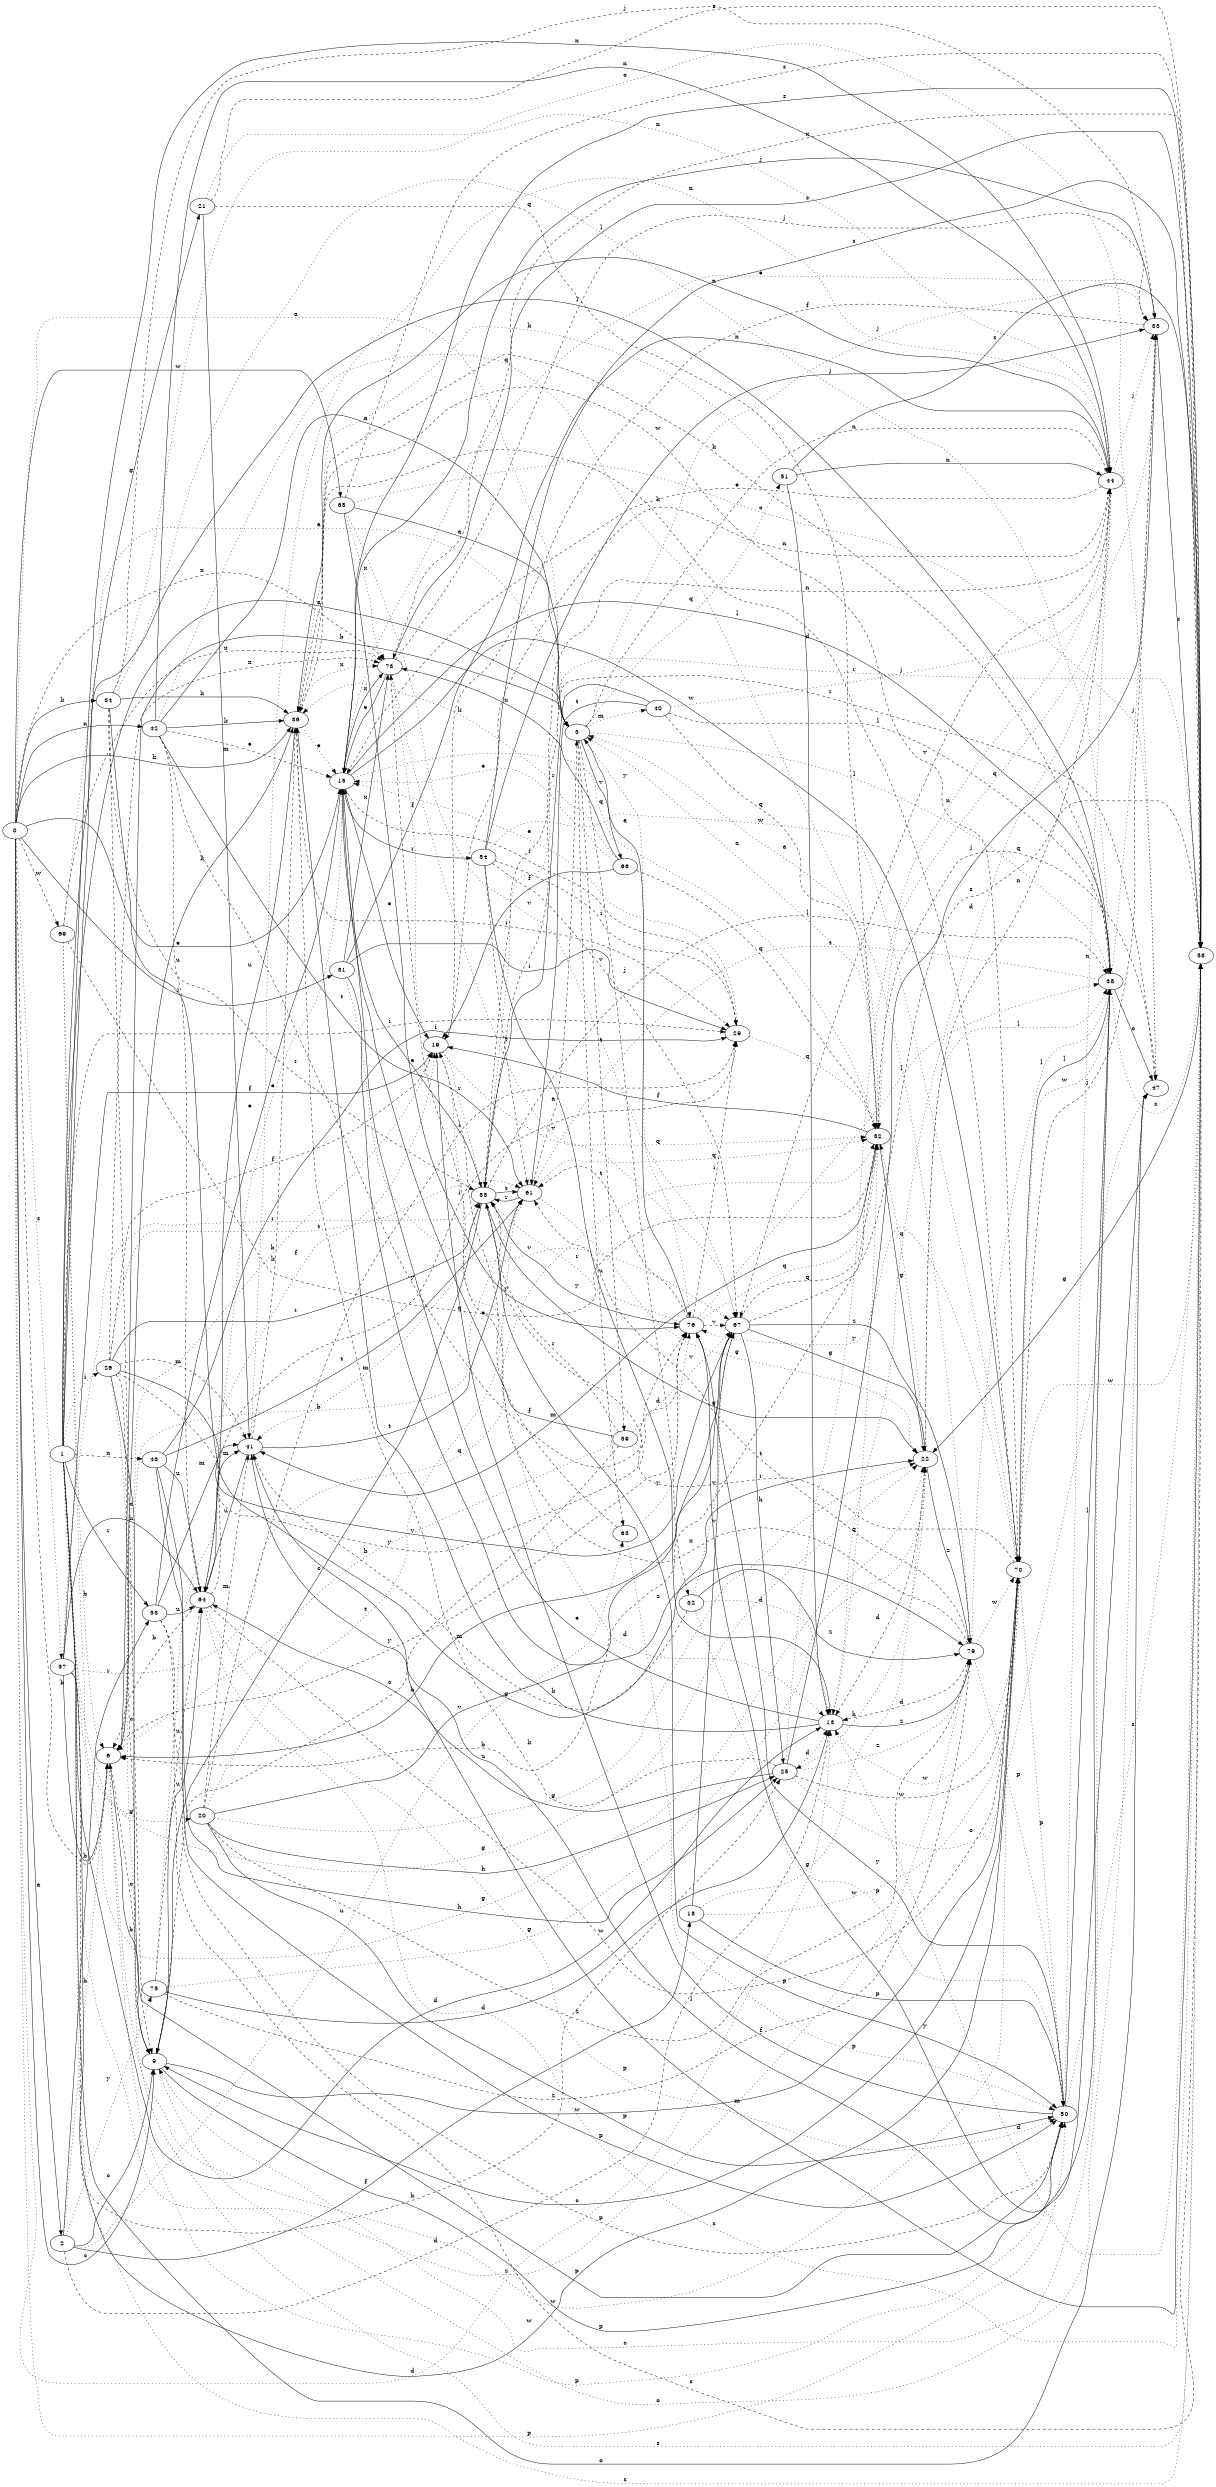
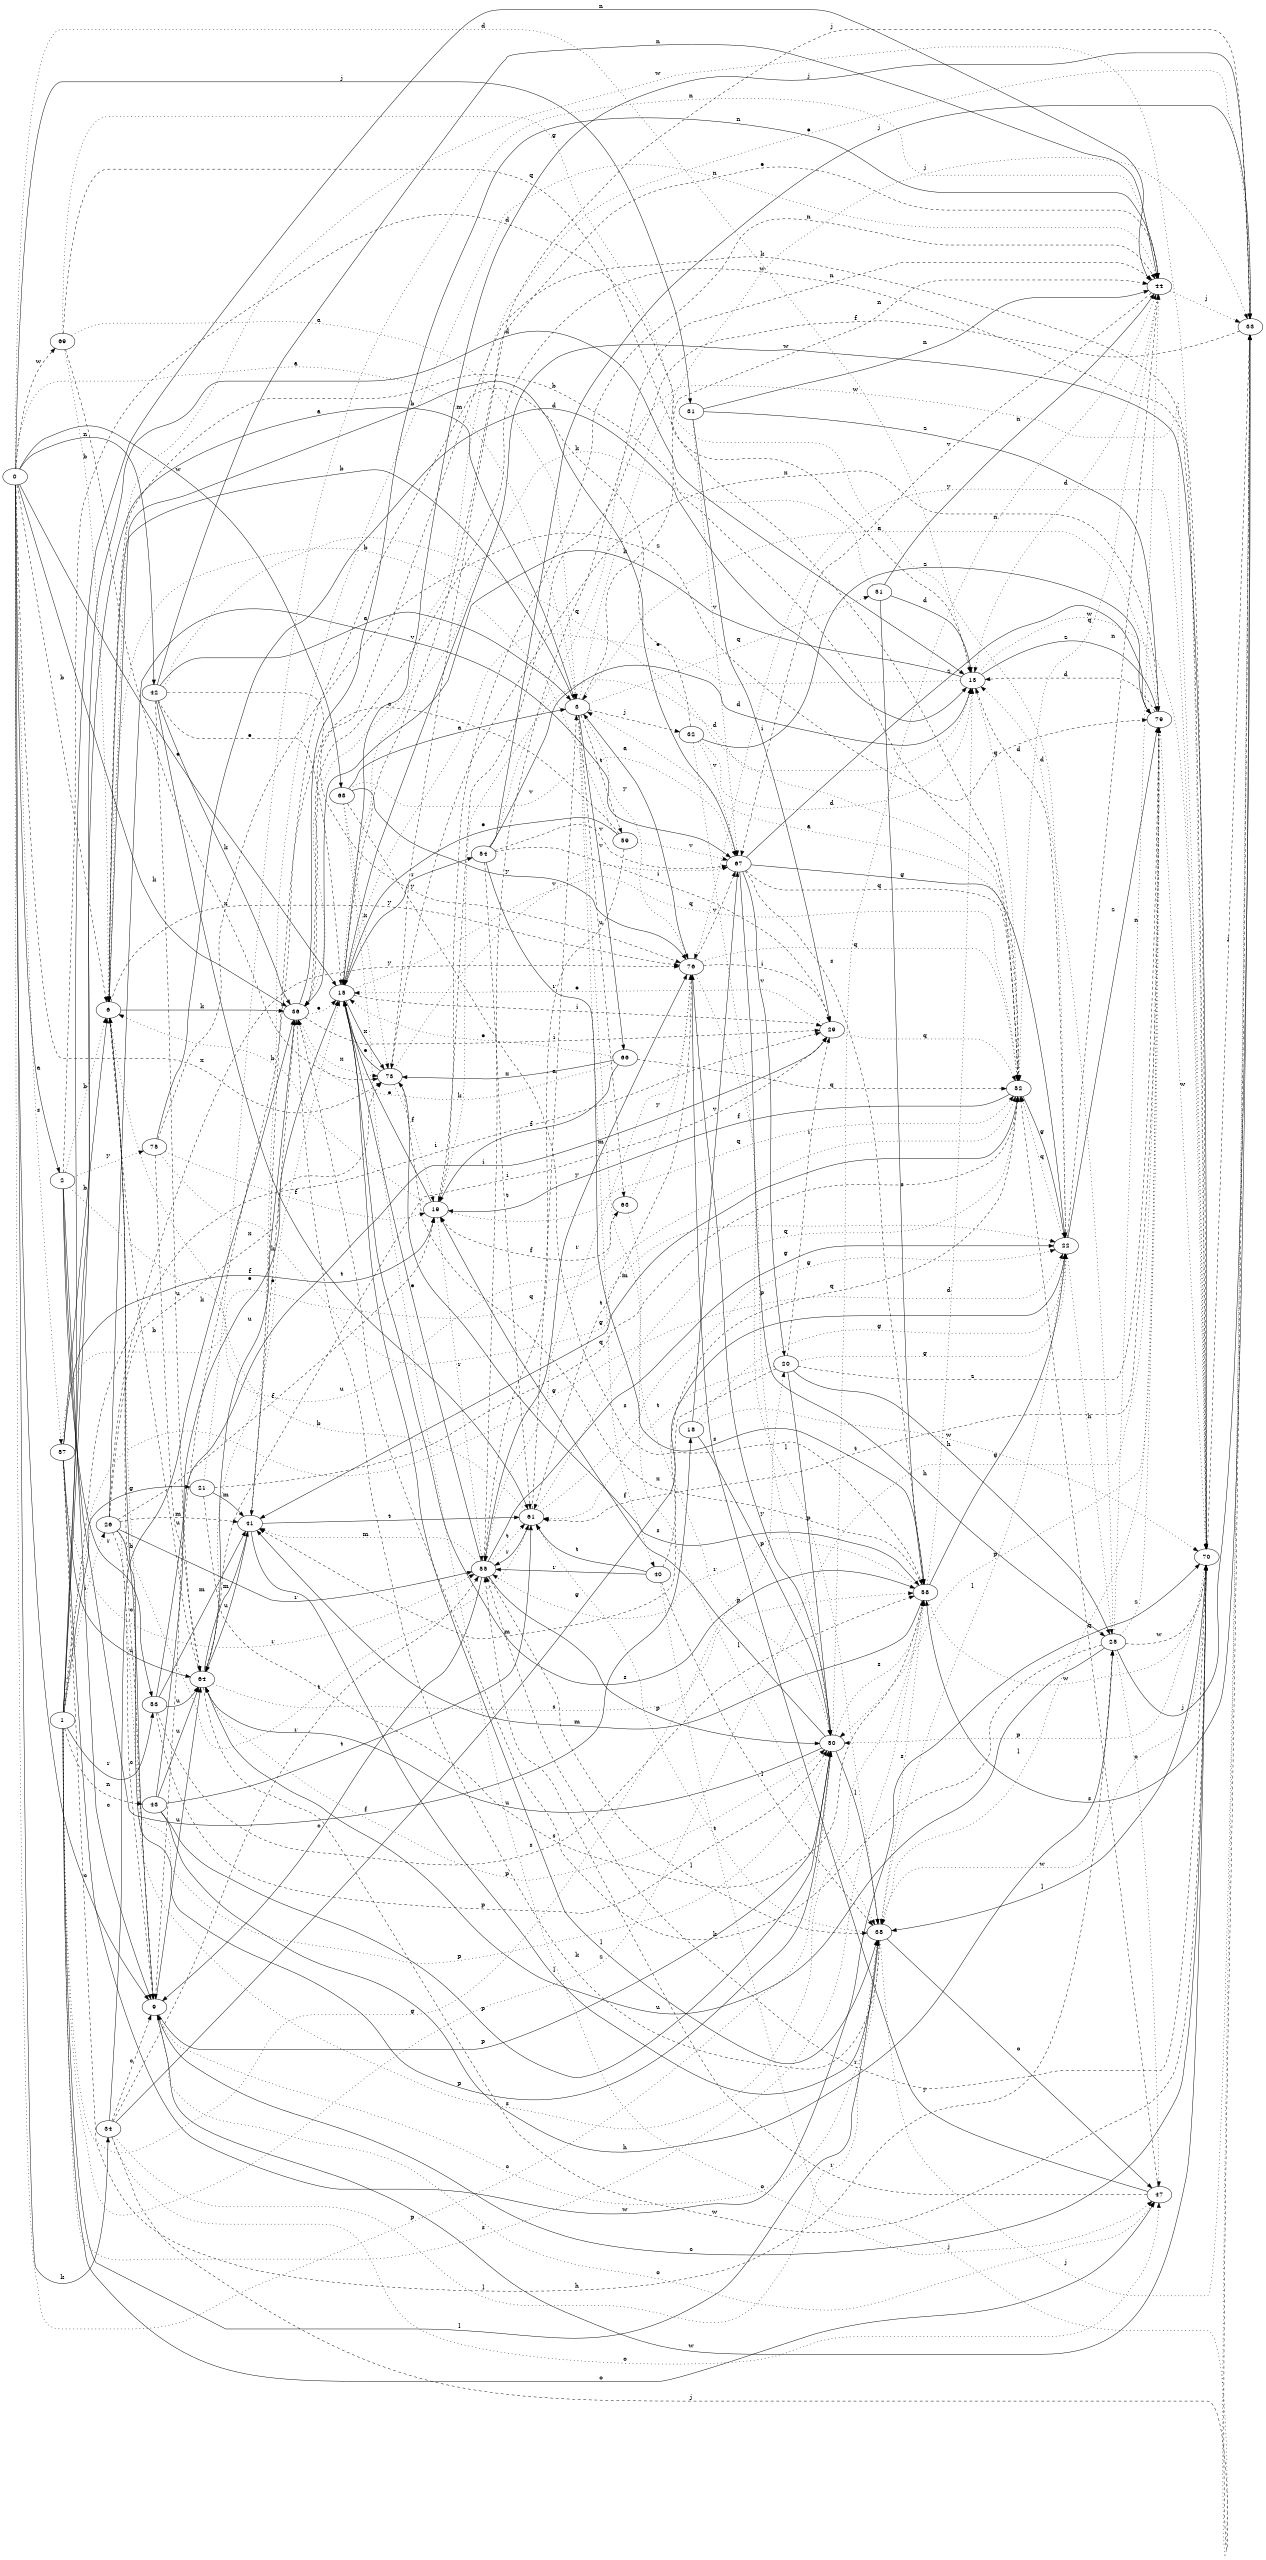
(366, 821) -> none
(504, 1192) -> (506, 1545)
(439, 1356) -> (497, 660)
(552, 1678) -> (771, 1110)
none -> (521, 1808)
